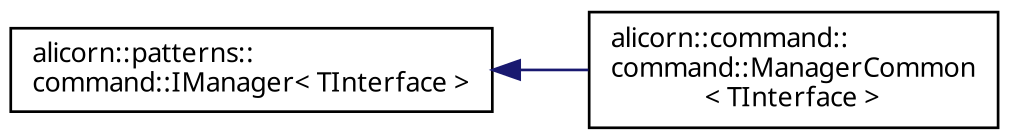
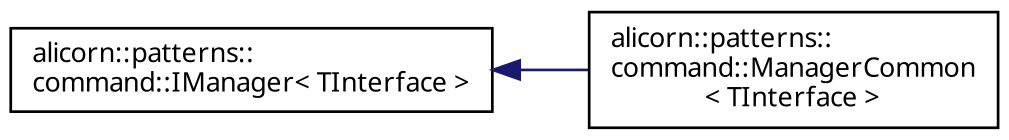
(794, 70) -> (794, 70)
